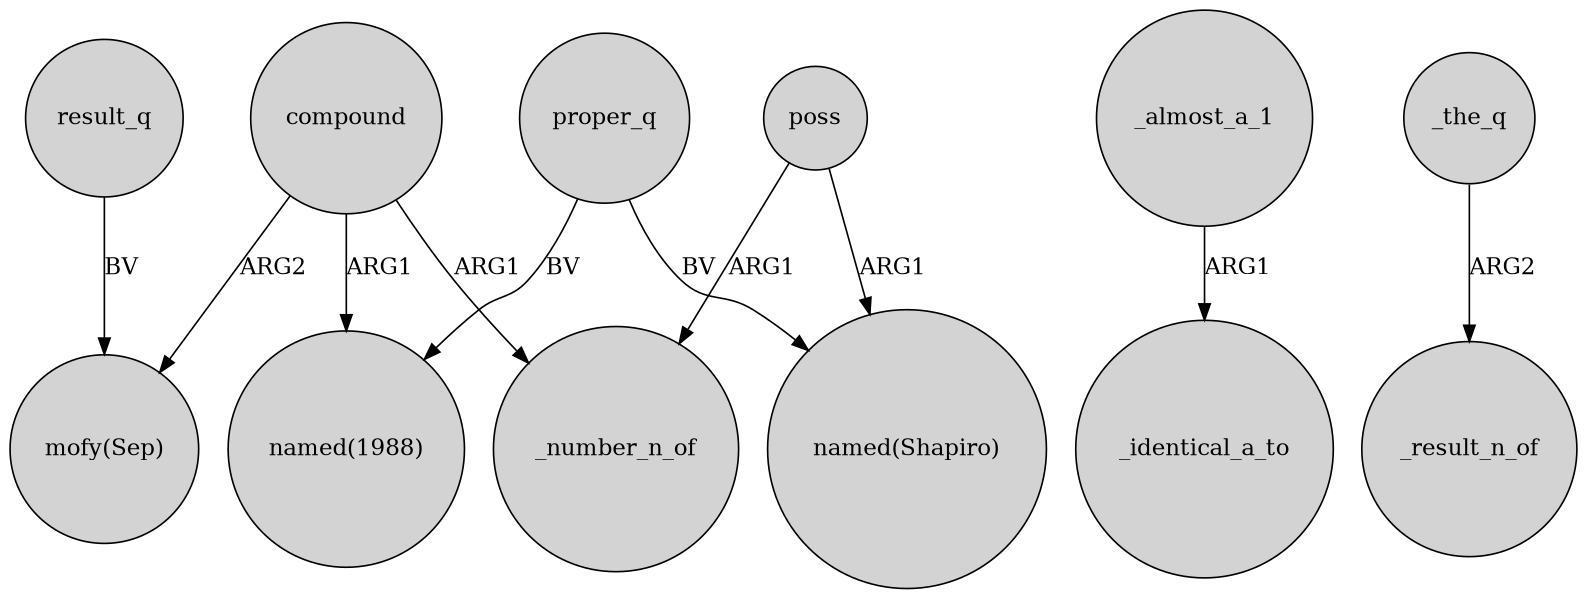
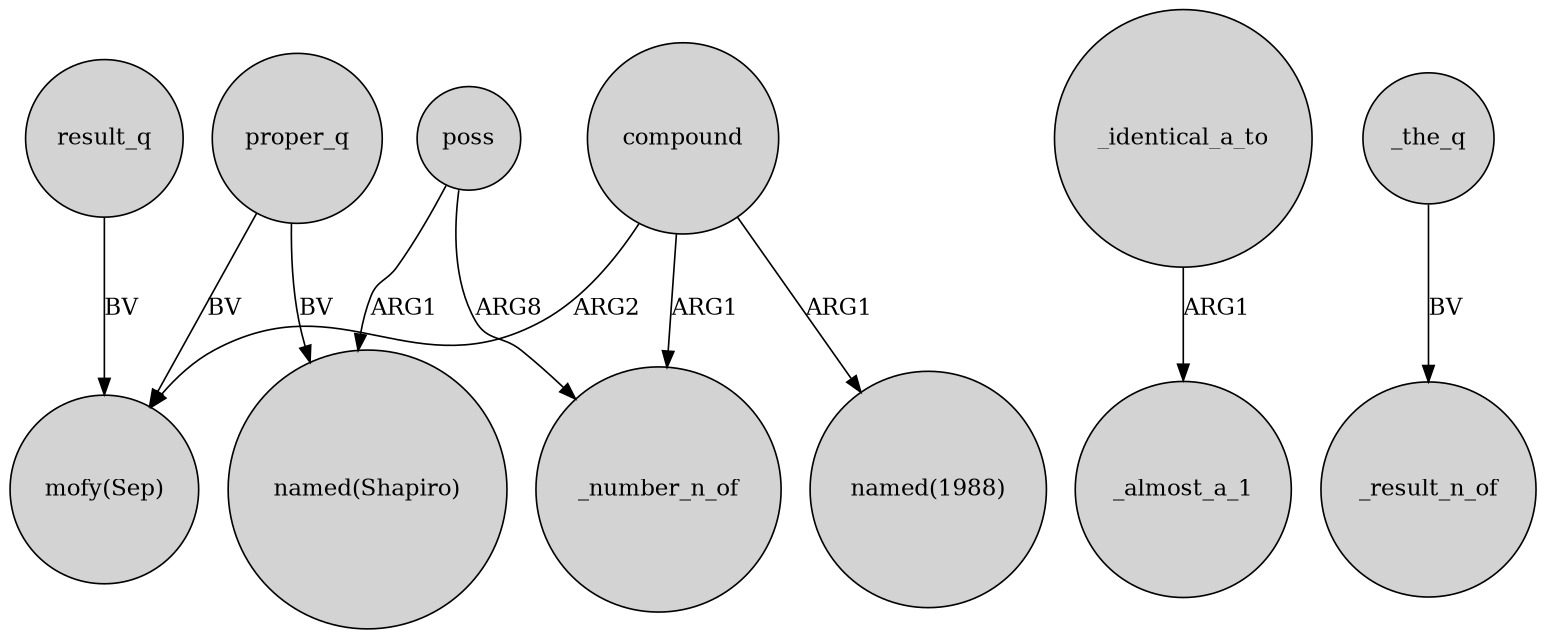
(1205, 265) -> (1183, 315)
(762, 268) -> (509, 309)
(1503, 268) -> (1446, 309)
(521, 287) -> (207, 302)
